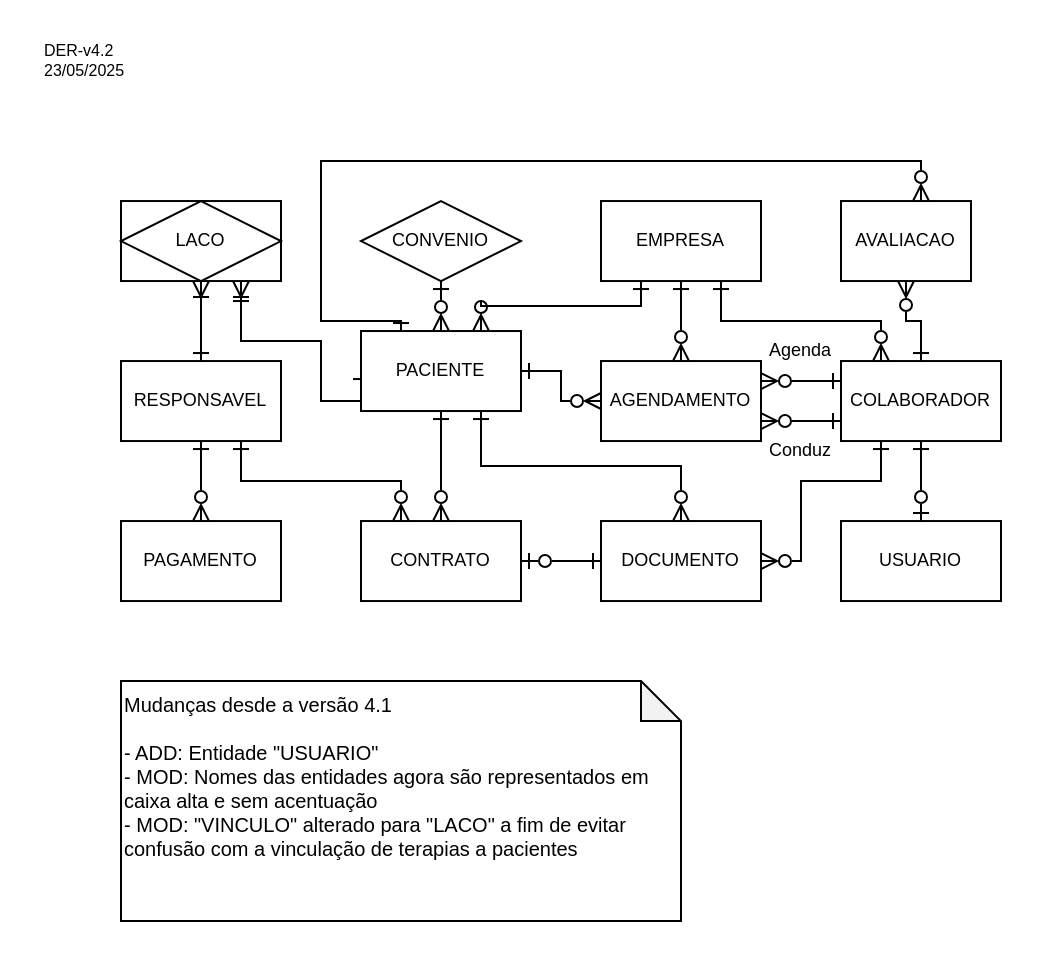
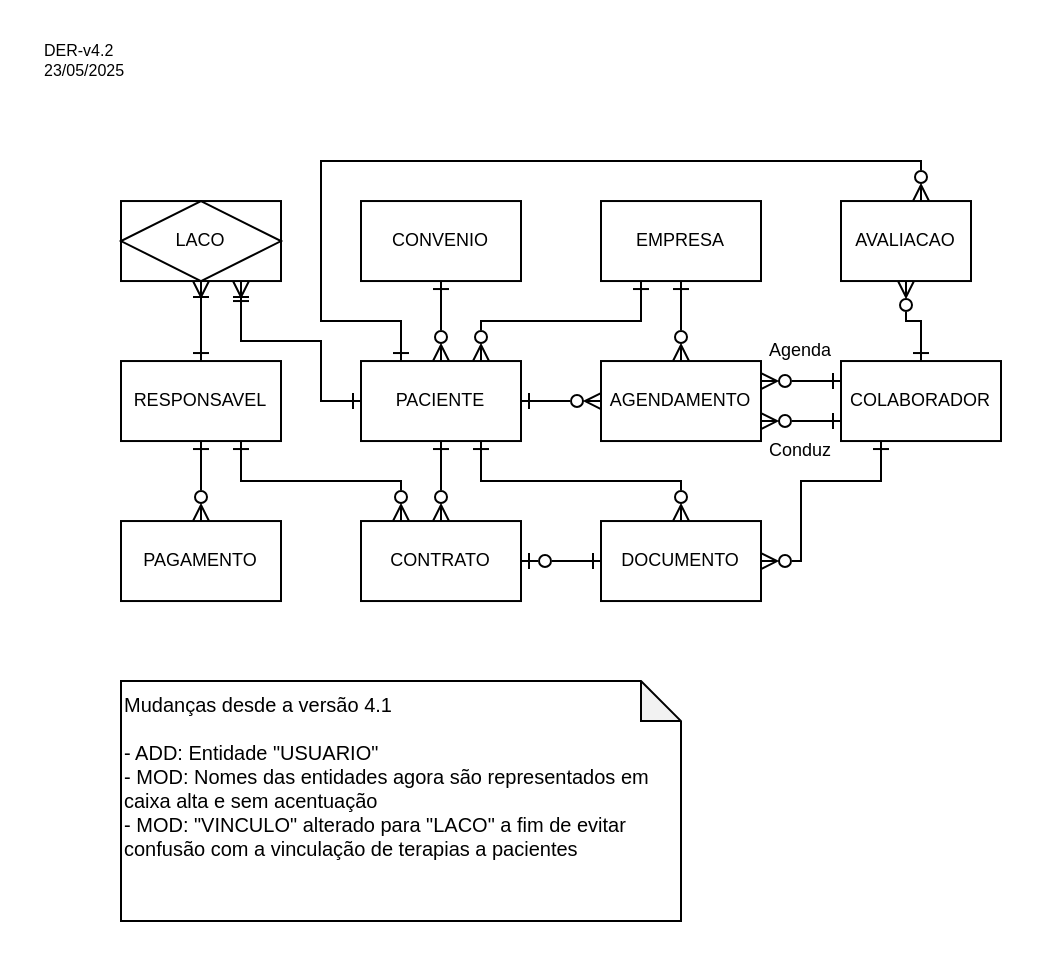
(441, 241) -> (441, 241)
(786, 321) -> none
(441, 371) -> (441, 401)
(921, 466) -> none
(921, 561) -> none
